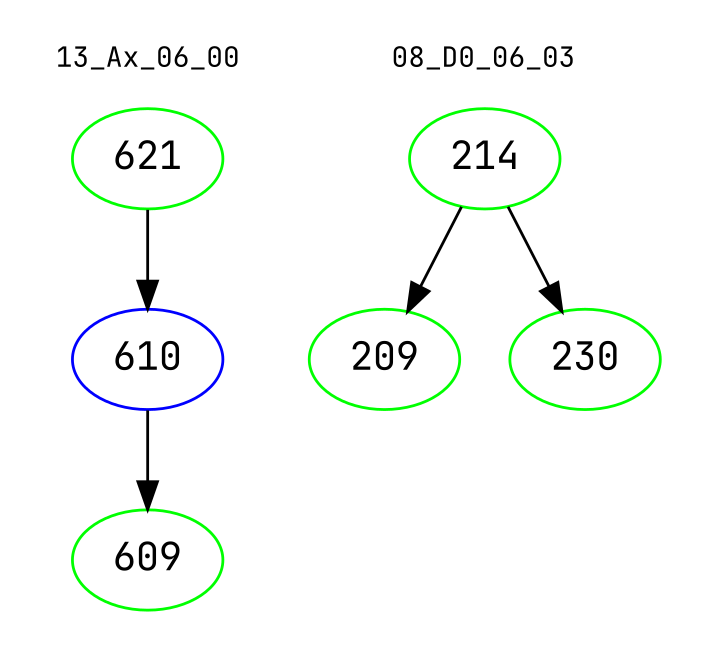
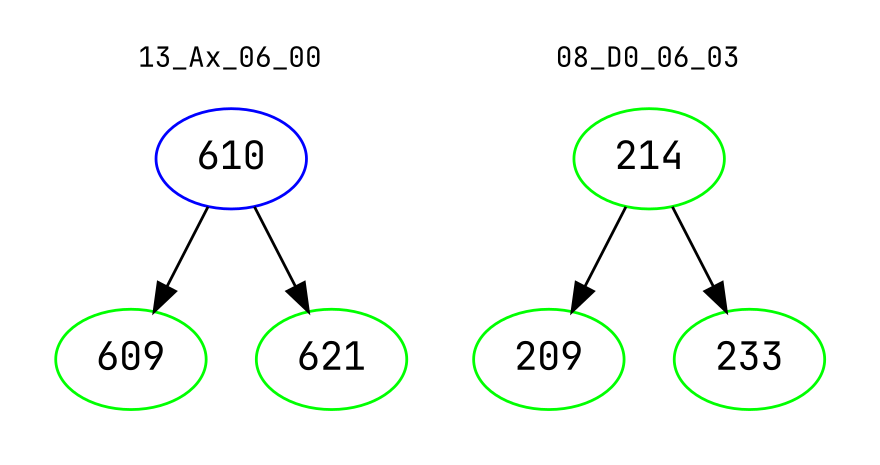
(148, 245) -> (275, 247)
(585, 359) -> (749, 359)
